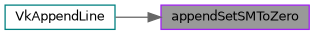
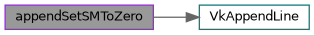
(132, 17) -> (170, 17)
